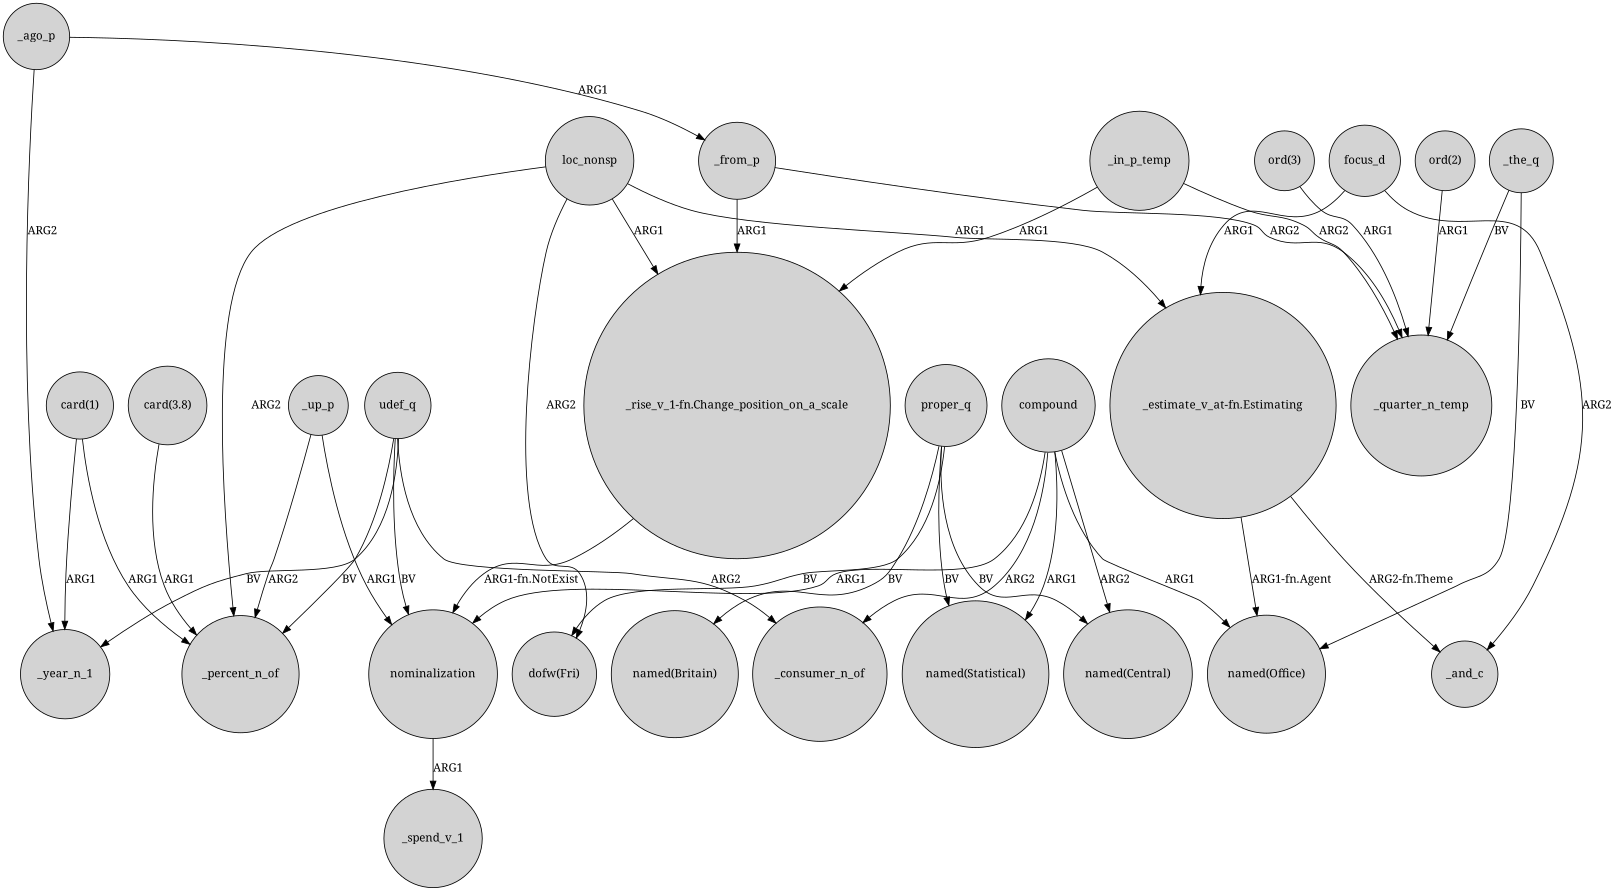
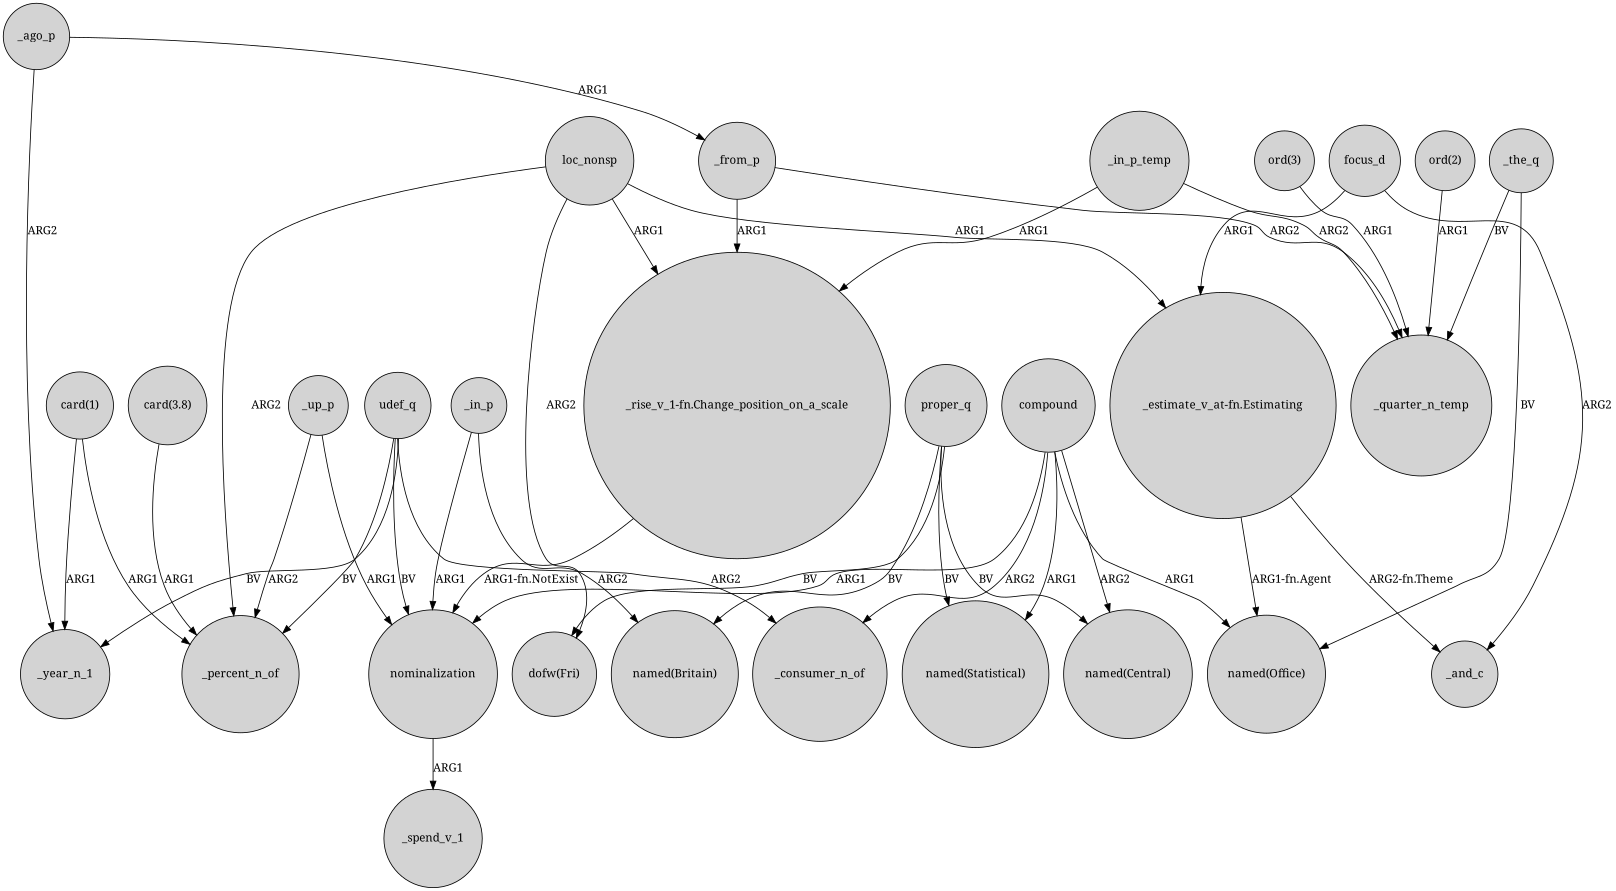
none -> (479, 405)
